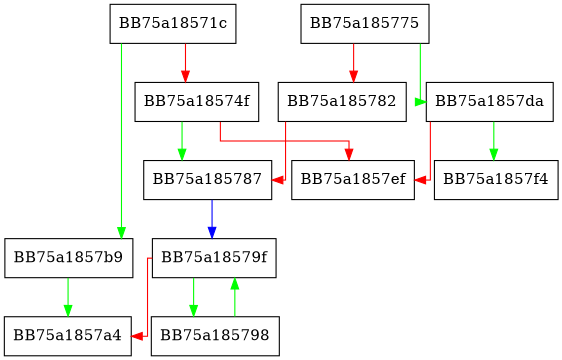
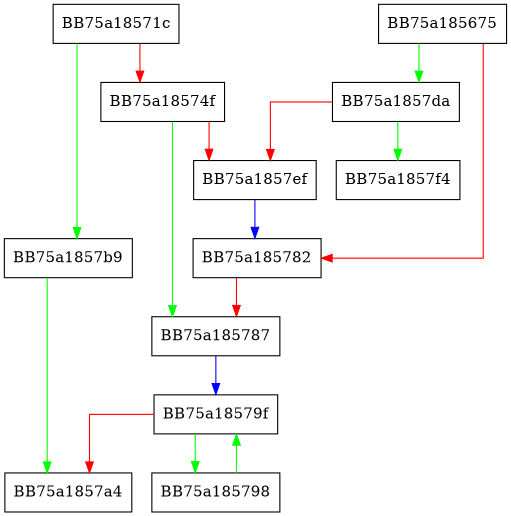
(365, 24) -> (443, 24)
none -> (255, 214)
